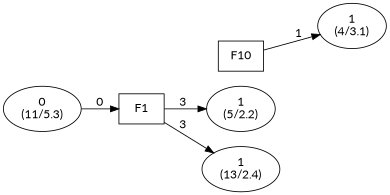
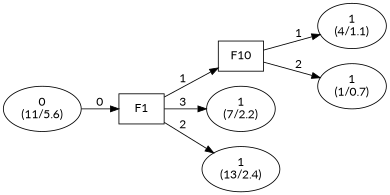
(352, 26) -> (352, 26)
none -> (188, 84)
none -> (352, 86)
(42, 109) -> (42, 109)
(241, 109) -> (241, 109)
(183, 125) -> (183, 125)
